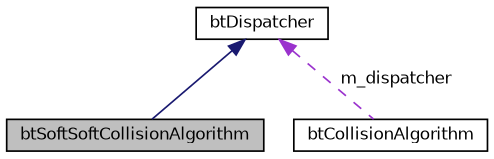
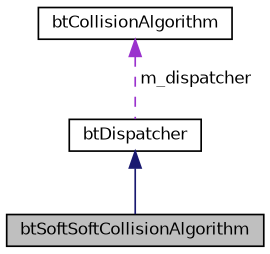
(333, 85) -> (135, 88)
